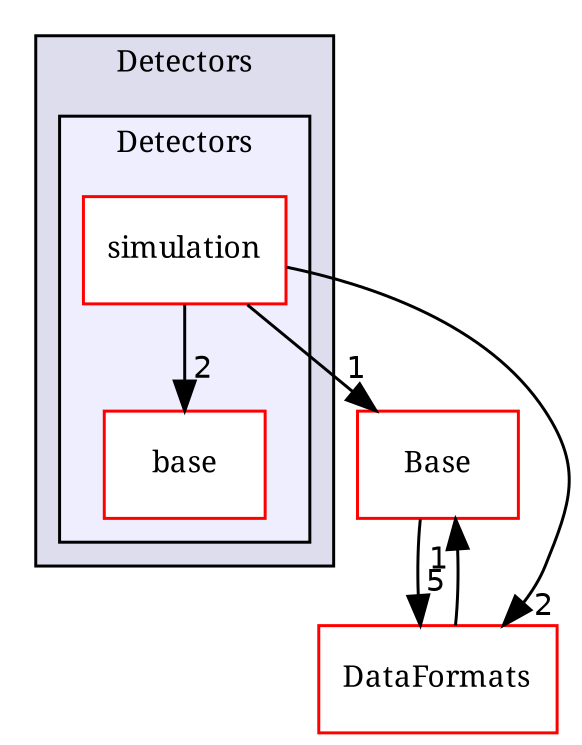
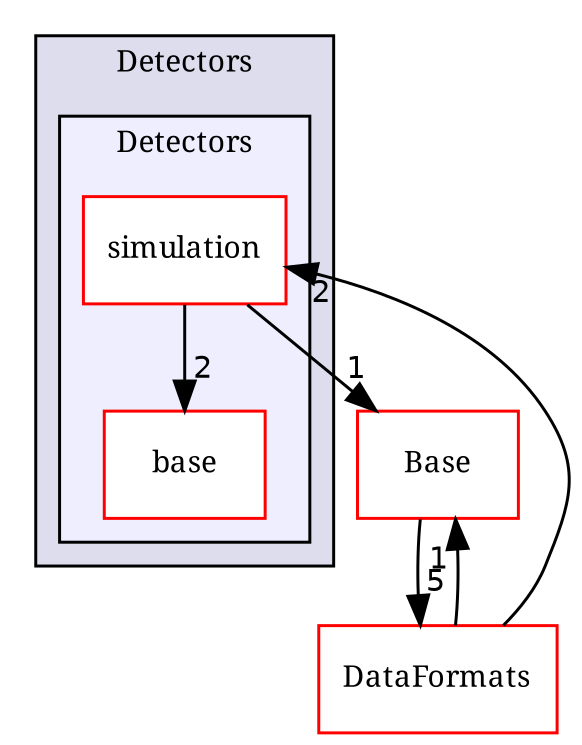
(514, 374) -> (534, 397)
